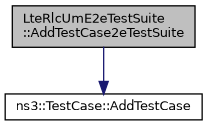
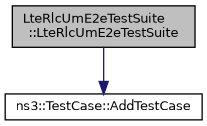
(104, 27) -> (104, 27)
